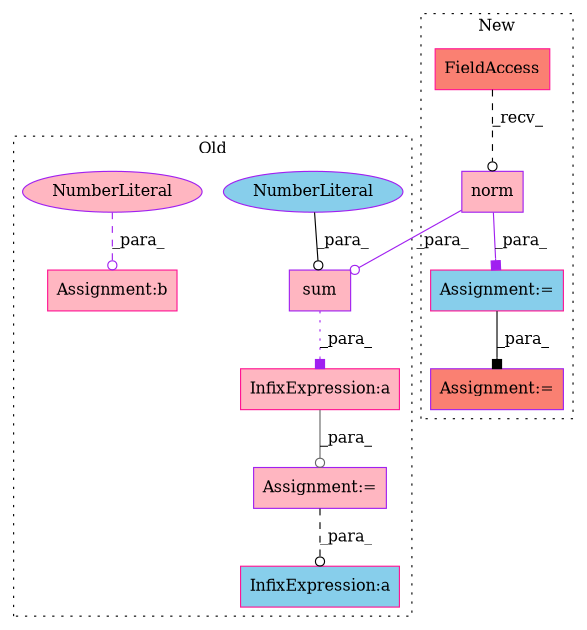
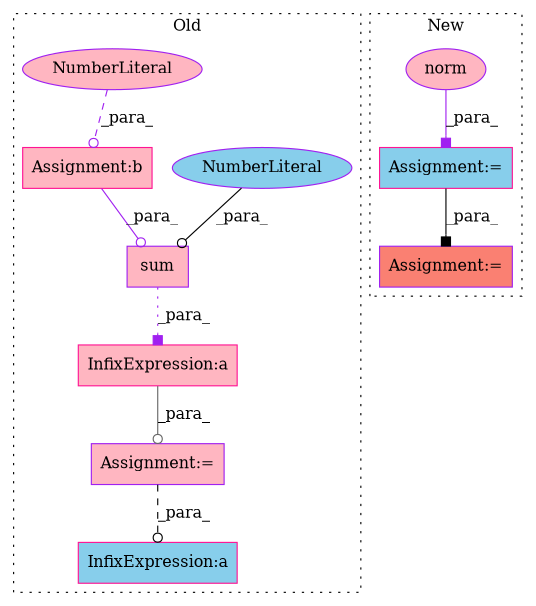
(492, 69) -> none
(492, 192) -> (446, 69)
(403, 243) -> (120, 214)
